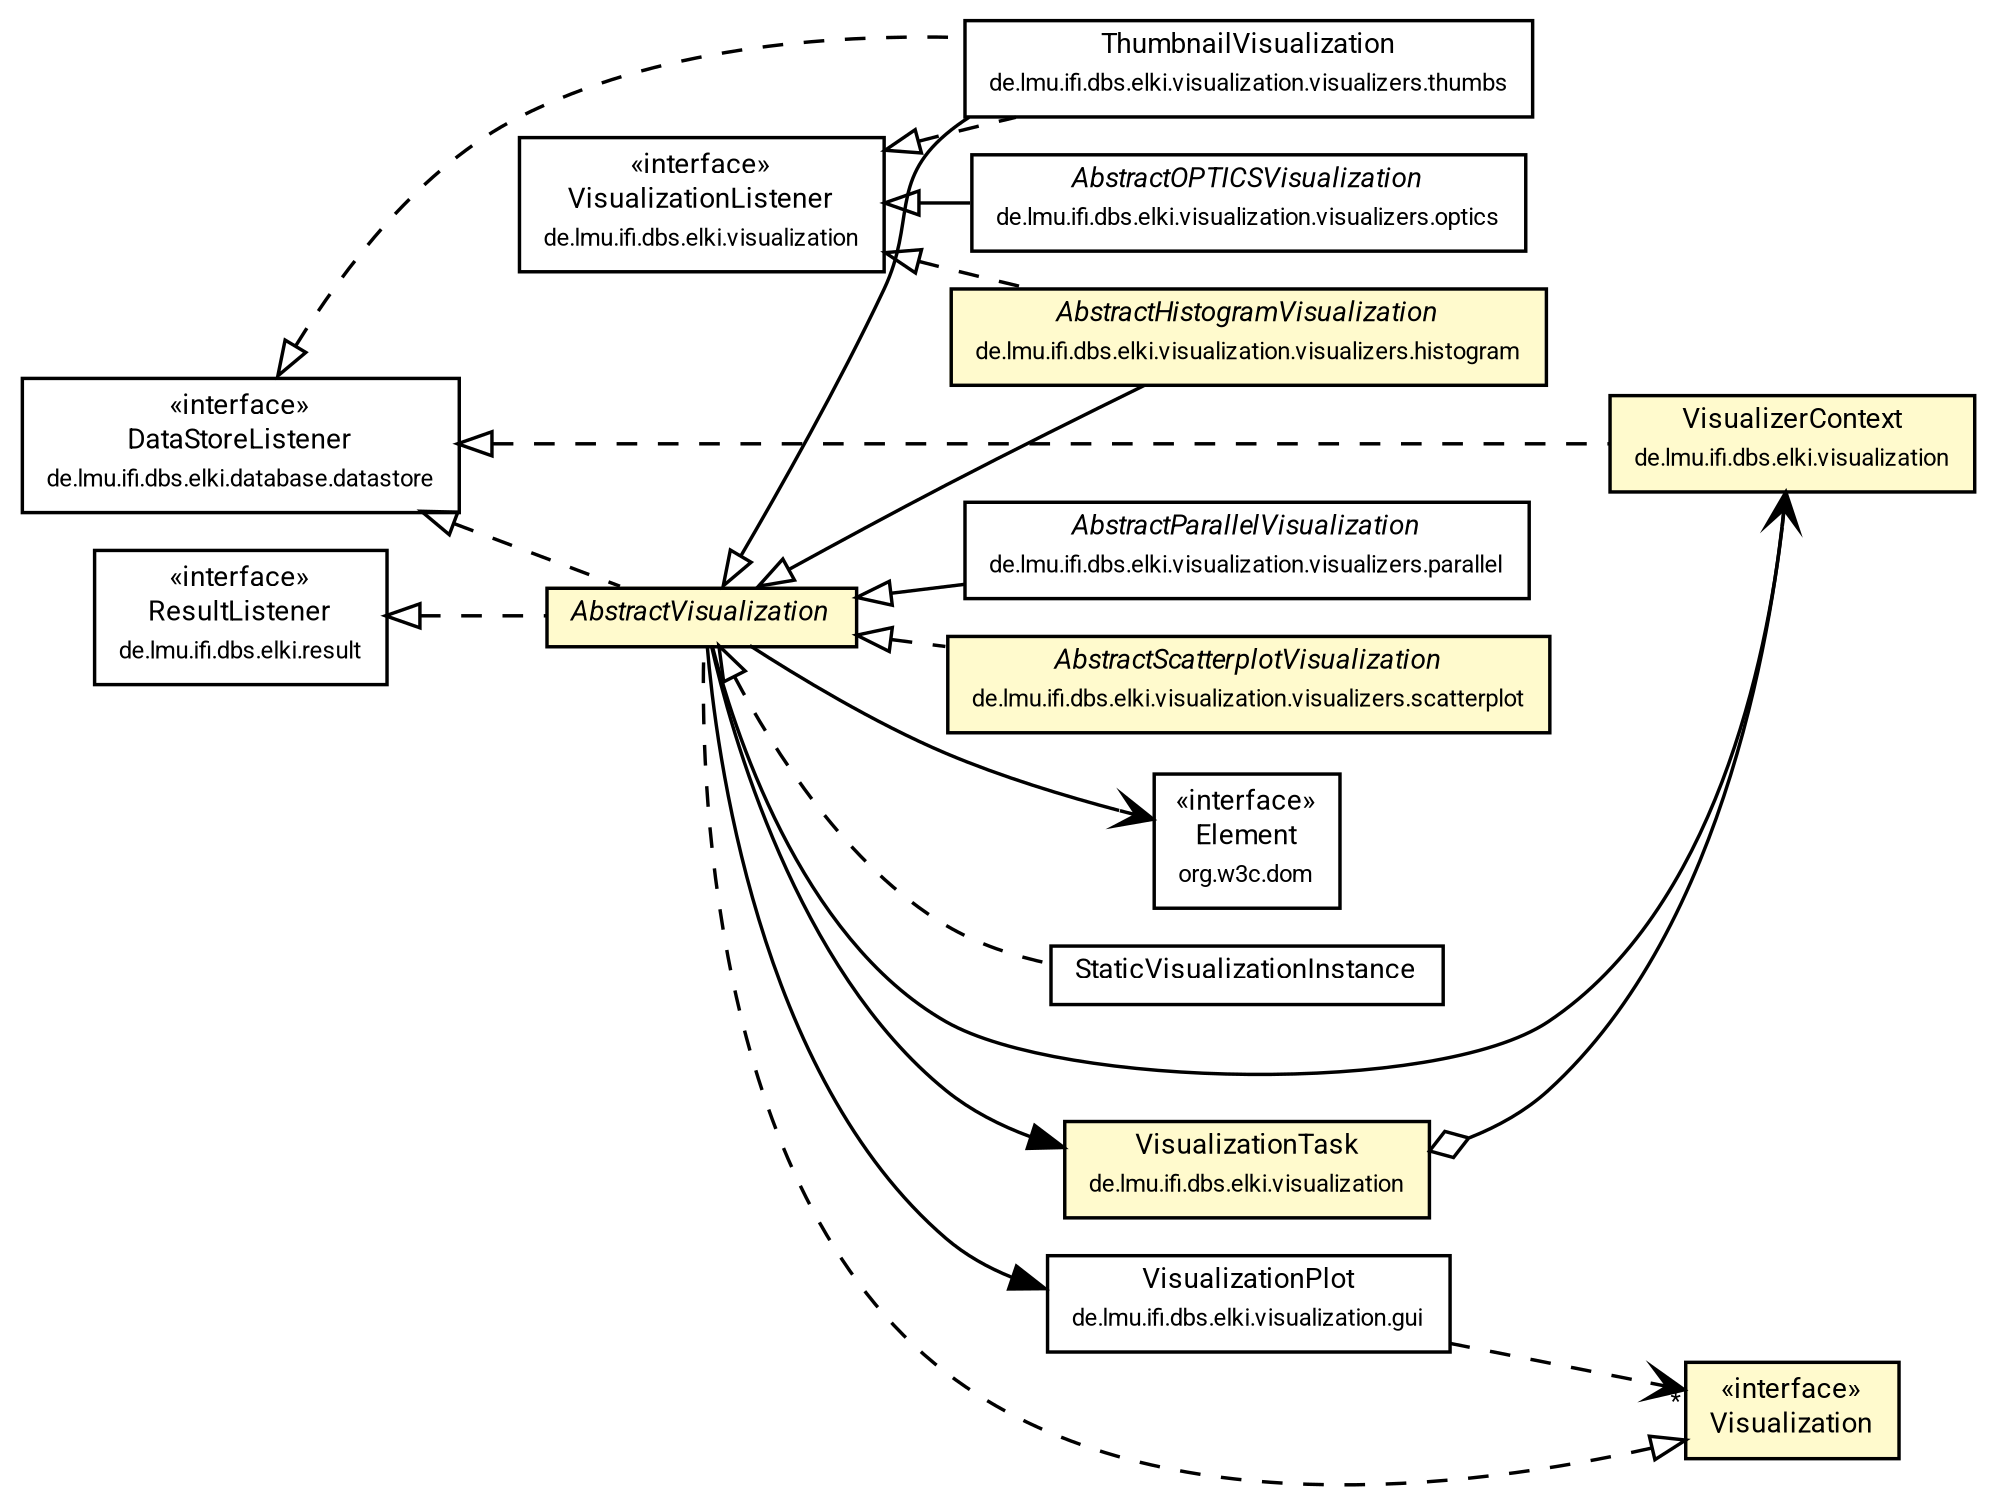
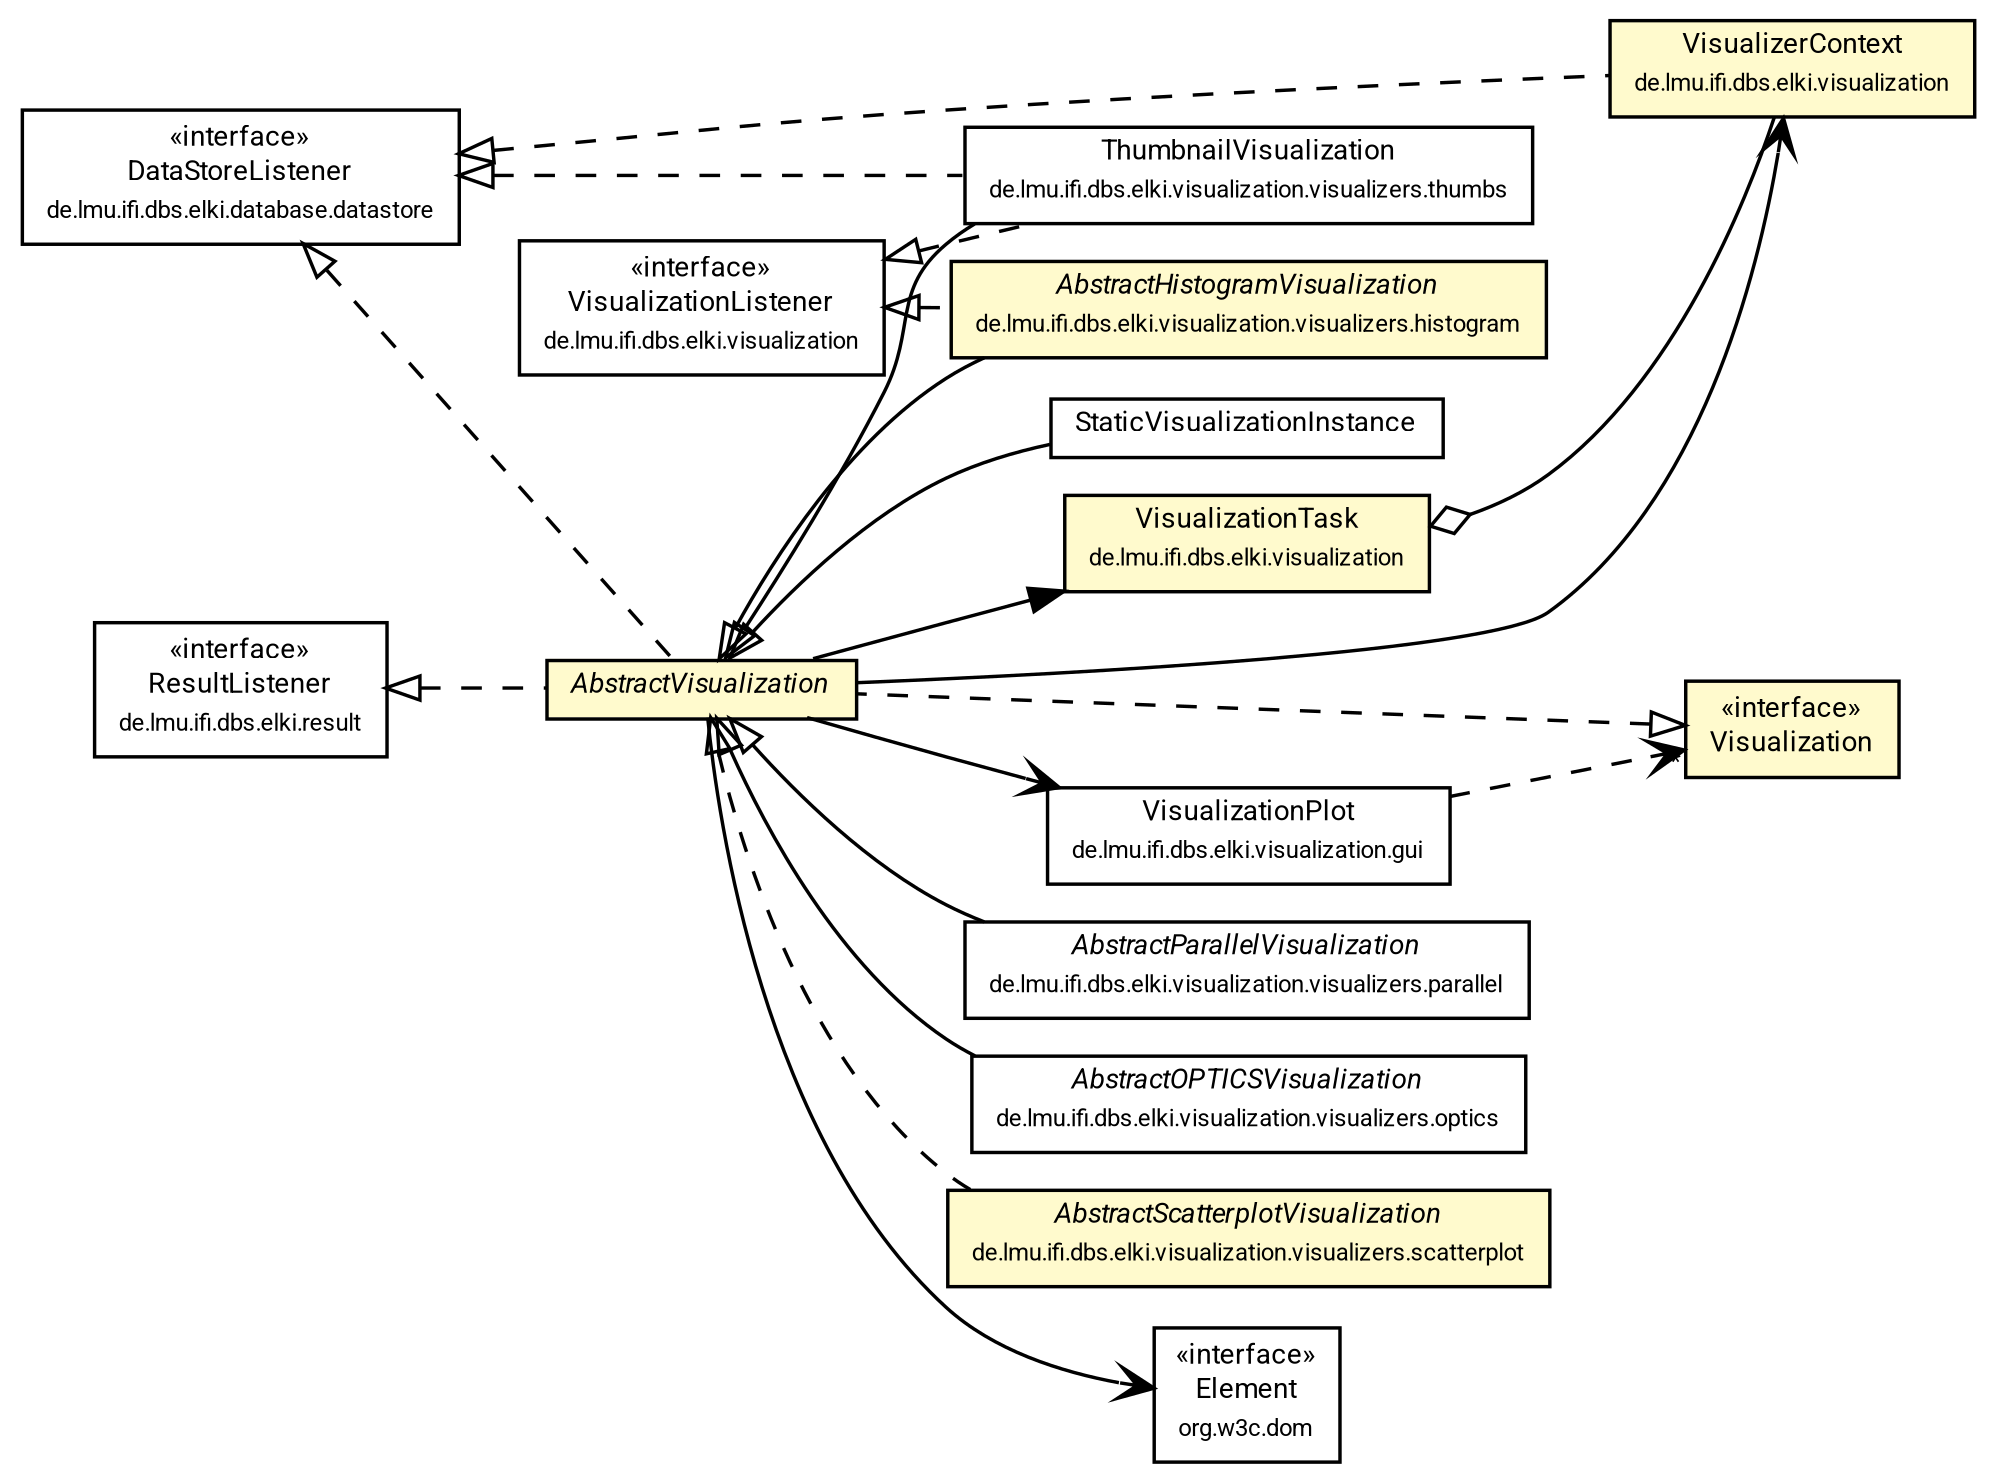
(945, 203) -> (830, 923)
(862, 857) -> (886, 513)
(788, 1001) -> (916, 749)
